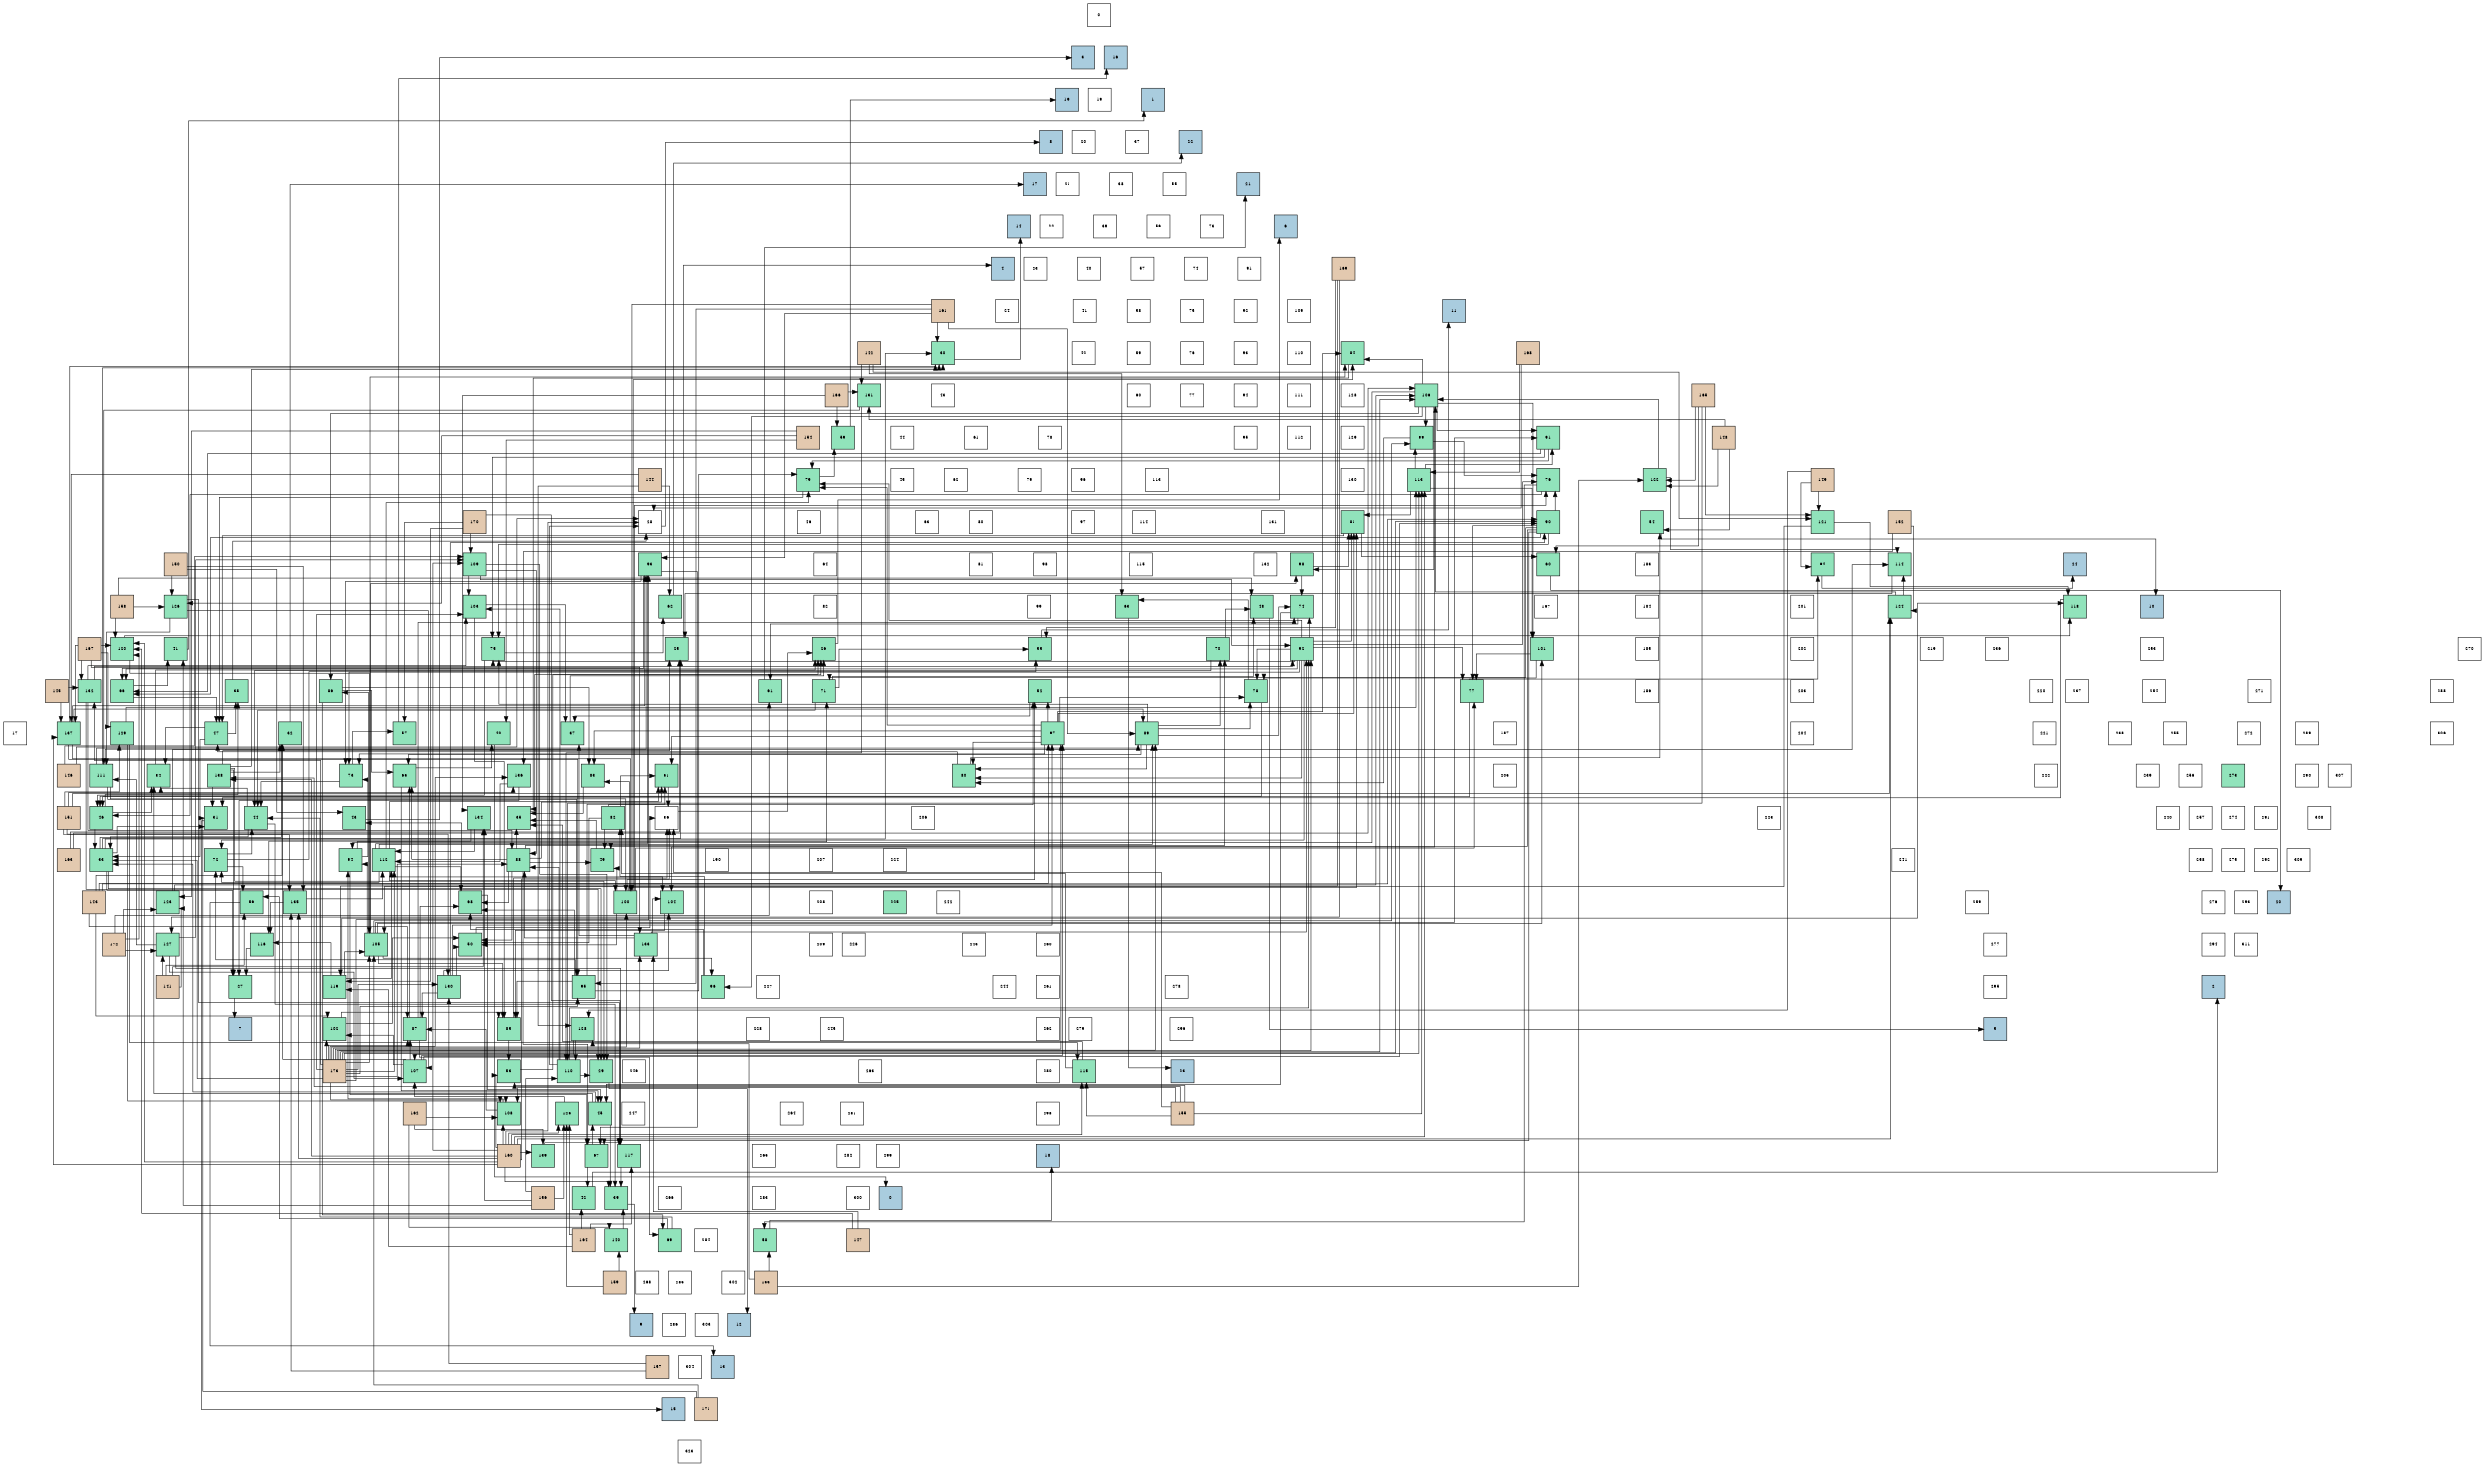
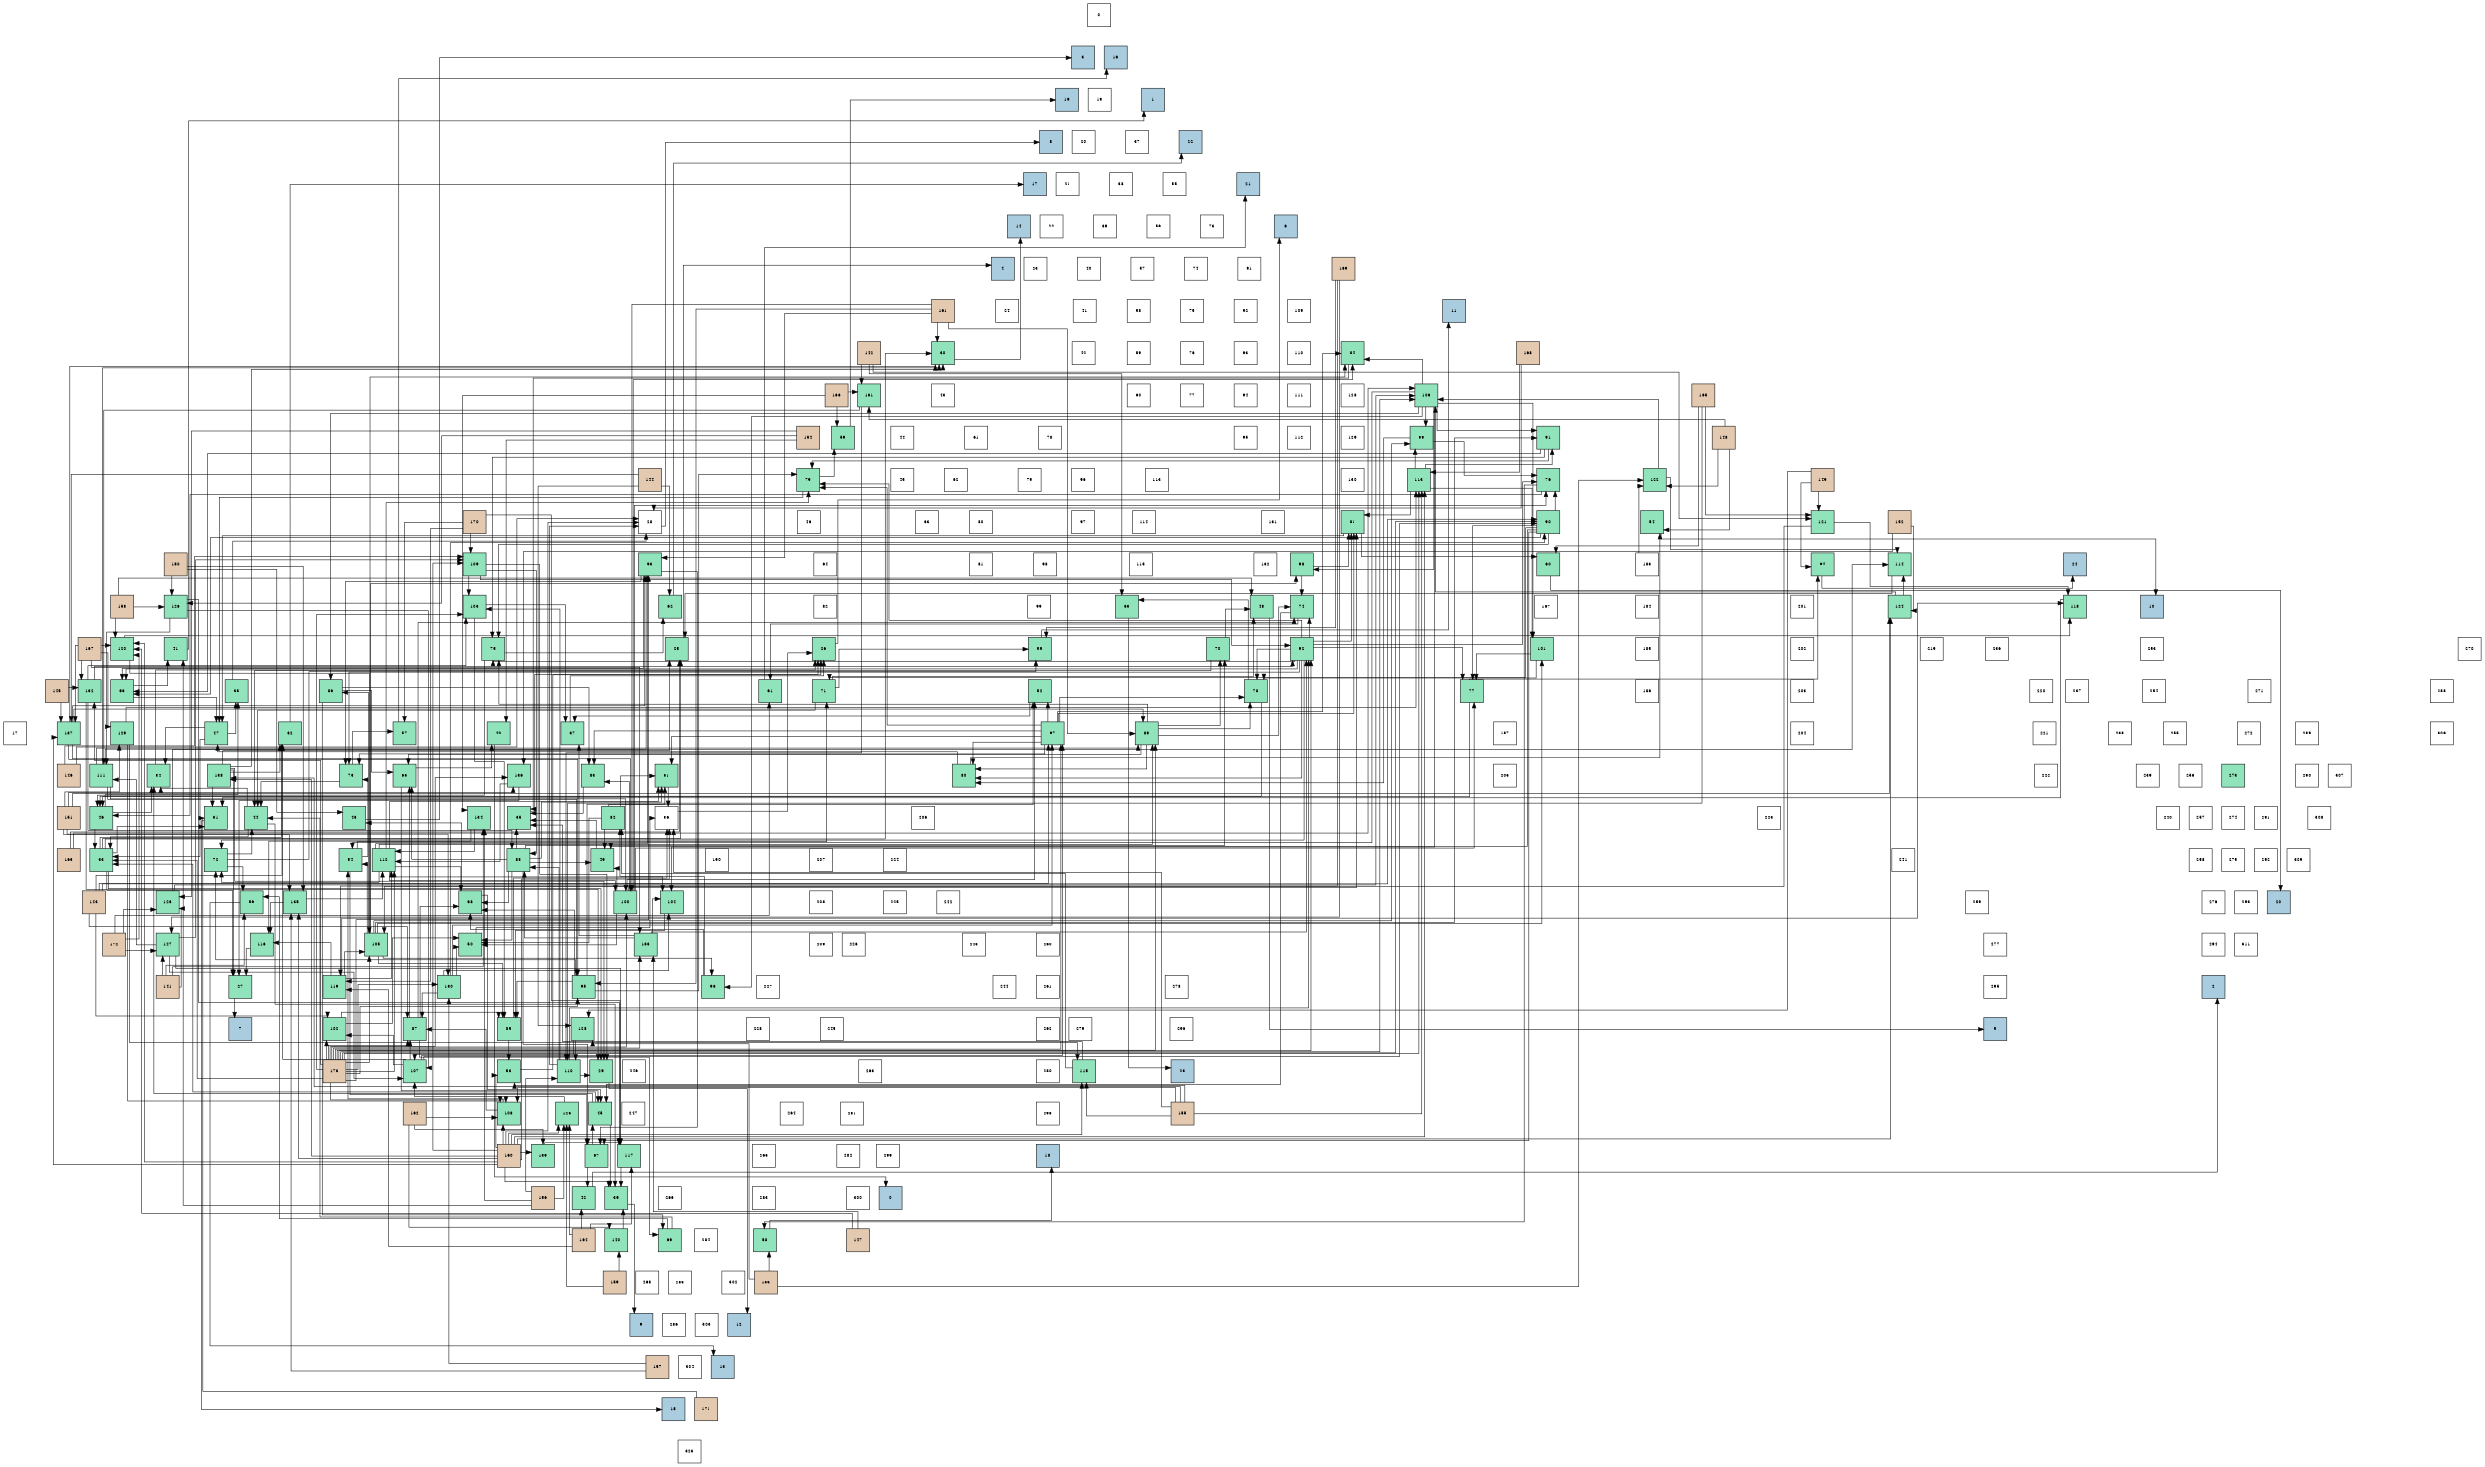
(1695, 455) -> (1639, 519)
(895, 902) -> (895, 902)
(397, 944) -> none
(374, 1342) -> none
